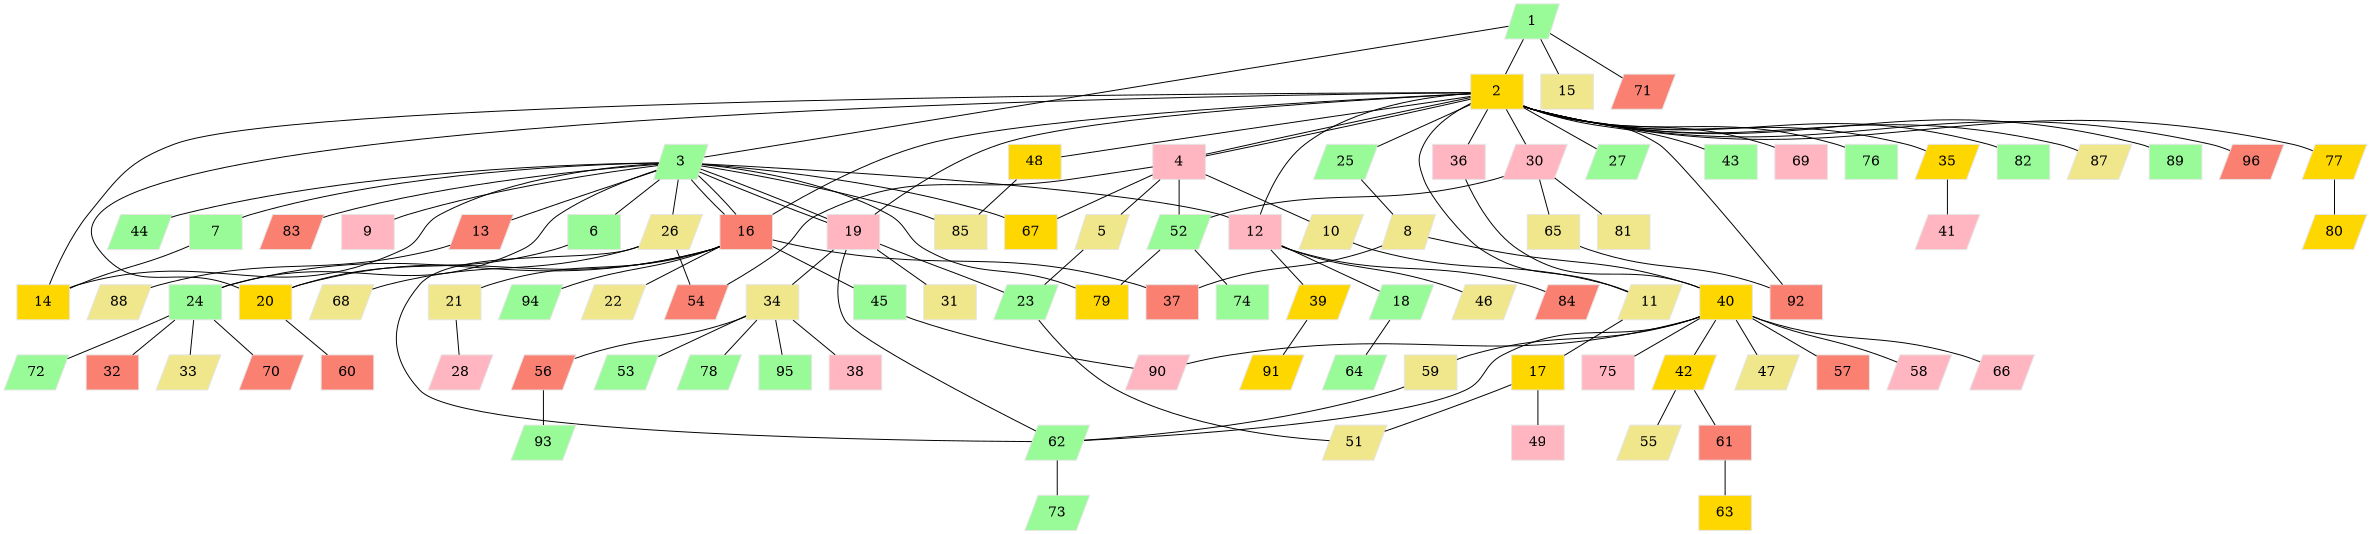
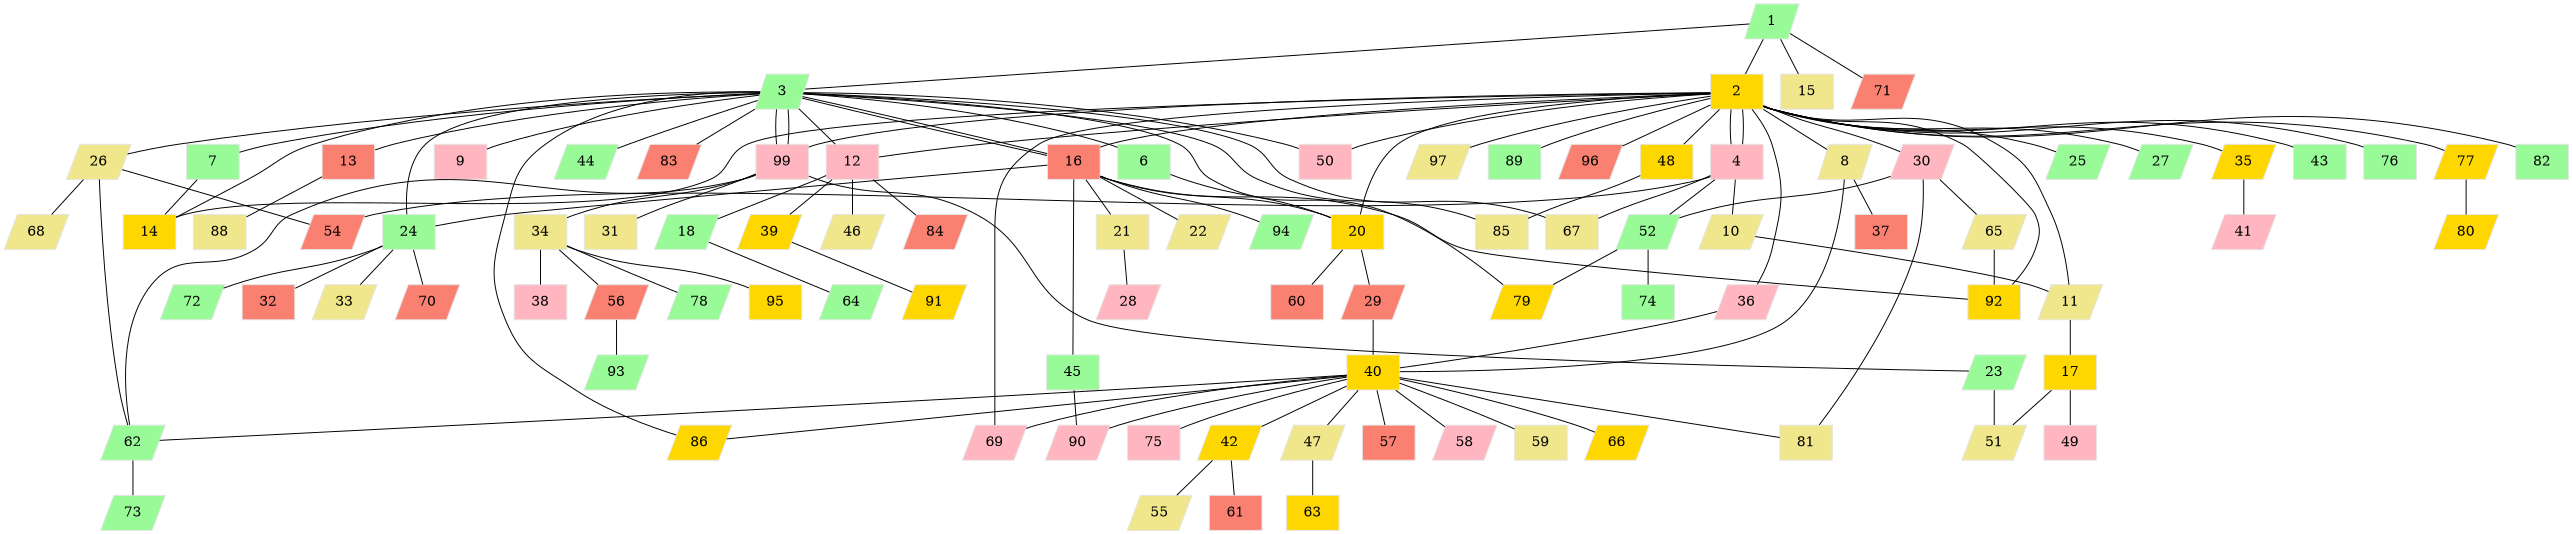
none -> (1325, 162)
(1459, 162) -> (1747, 302)
(1801, 162) -> (995, 443)
(2100, 162) -> (1439, 162)
(1382, 202) -> (1795, 129)
(481, 232) -> (348, 162)
(853, 232) -> (782, 162)
(1031, 232) -> (1572, 232)
(1102, 232) -> none
(1554, 232) -> (1994, 232)
(979, 262) -> (1529, 259)
(119, 302) -> (220, 232)
(1102, 302) -> (1522, 302)
none -> (1373, 302)
(1796, 302) -> (1994, 302)
(626, 372) -> none
(785, 372) -> (775, 302)
(2002, 372) -> (1617, 443)
none -> (1129, 404)
none -> (1590, 408)
(1246, 423) -> none
none -> (699, 443)
(1725, 478) -> (1313, 478)
